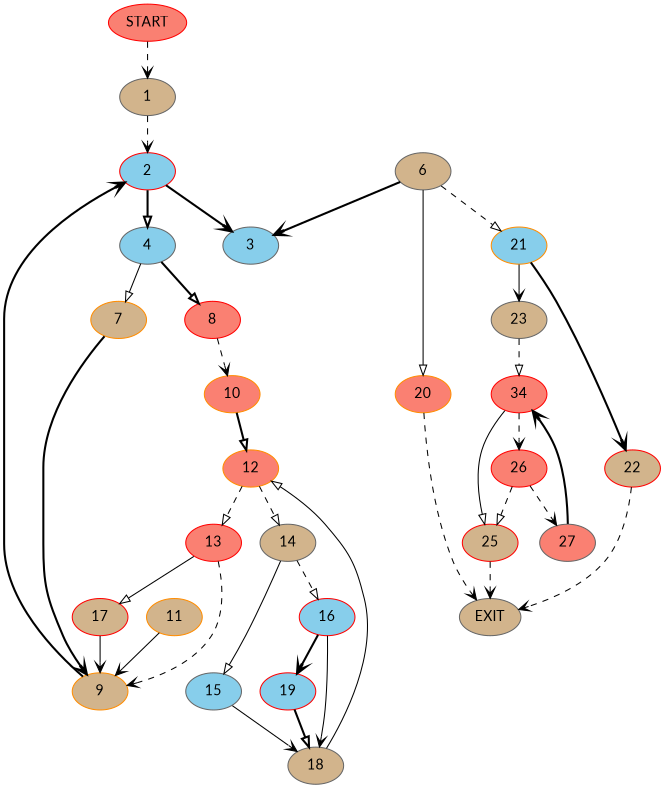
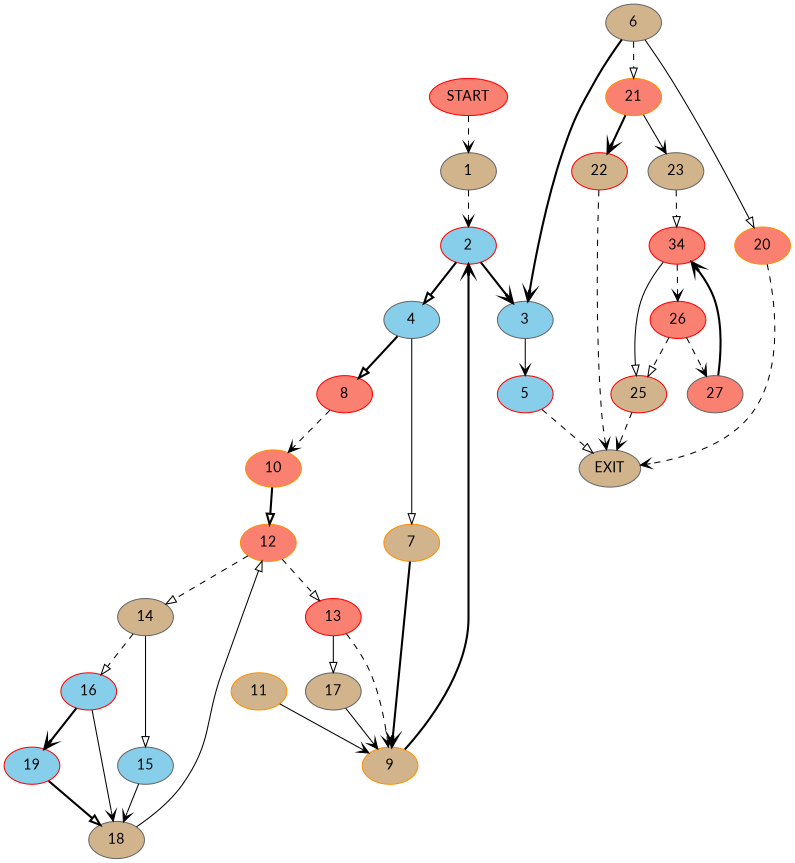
(519, 246) -> (634, 97)
none -> (525, 394)
(100, 617) -> (333, 691)
